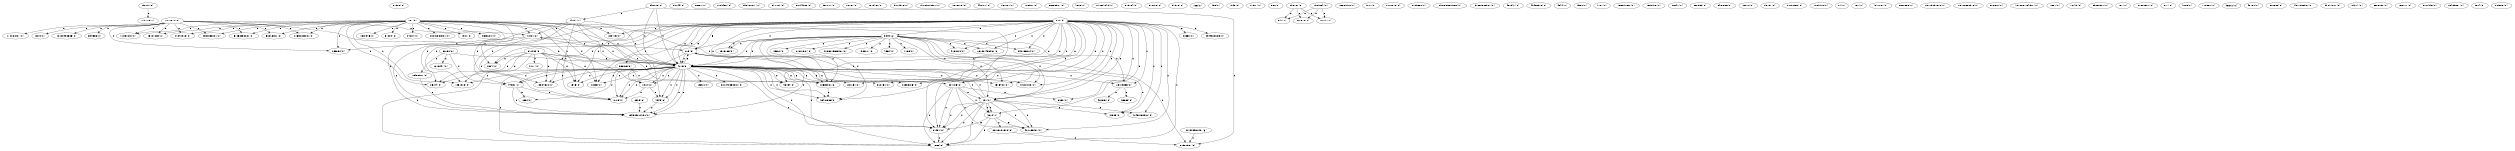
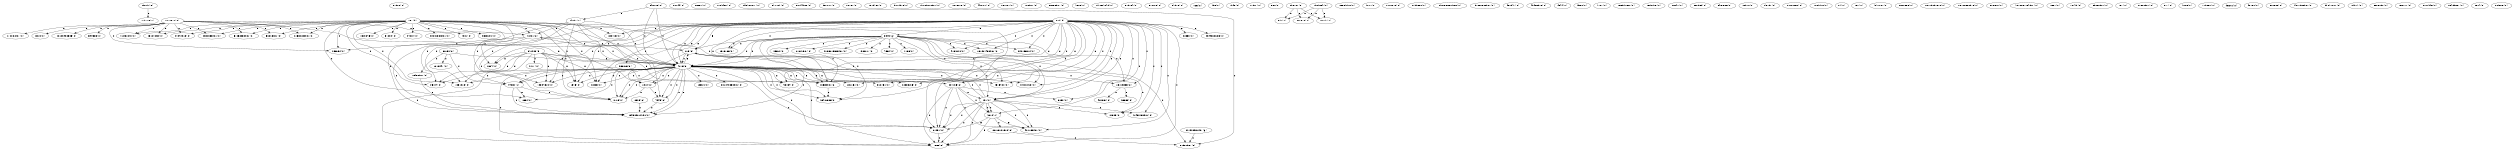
none -> (368, 85)
